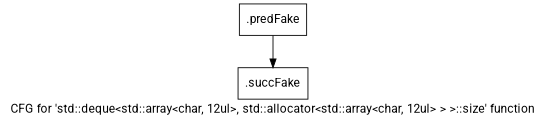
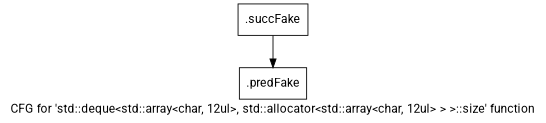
(273, 47) -> (273, 47)
